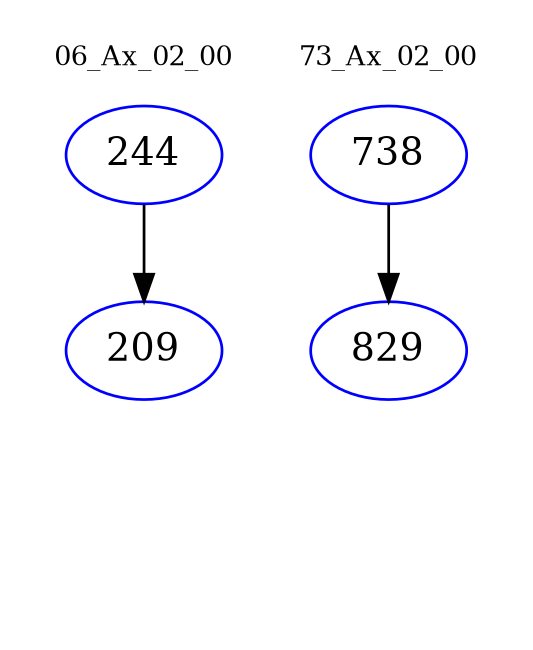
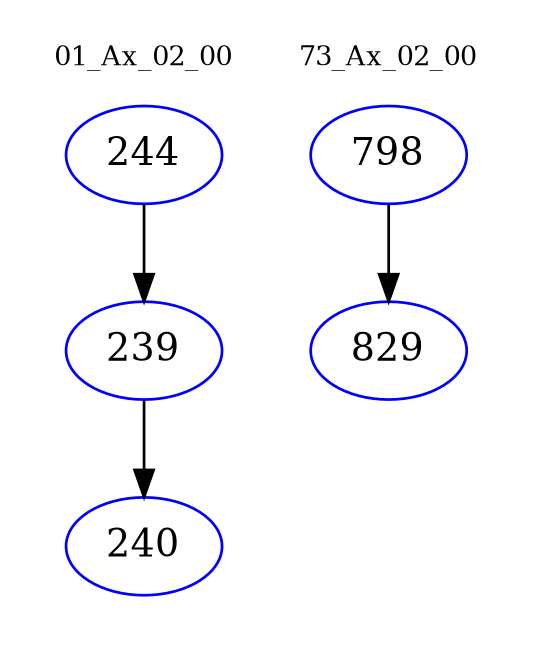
(144, 58) -> (144, 58)
(389, 155) -> (389, 155)
(144, 351) -> (144, 351)
none -> (144, 546)
